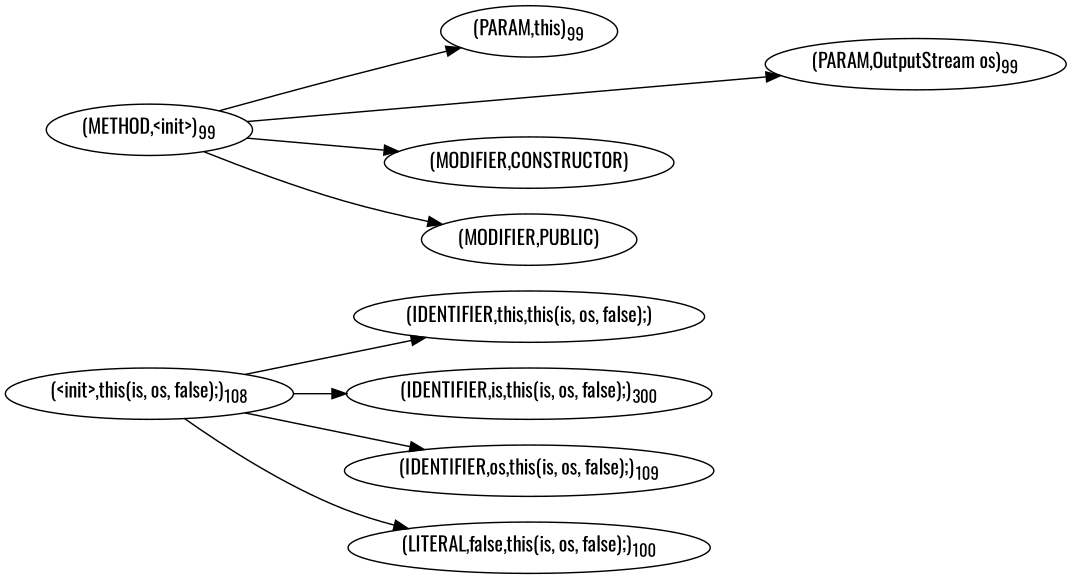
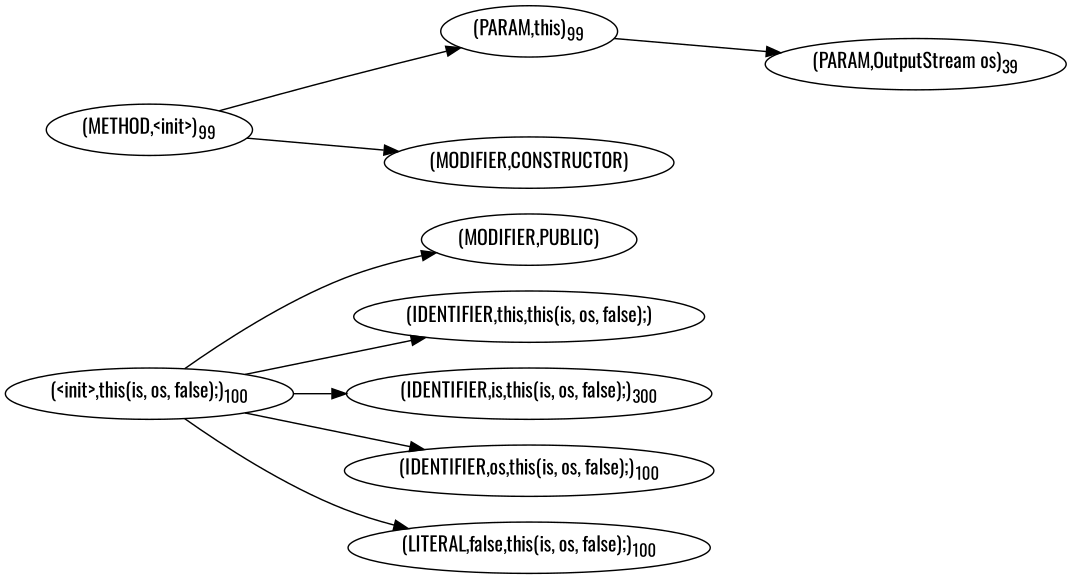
(1011, 62) -> (1011, 62)
(506, 99) -> (690, 45)
(314, 192) -> (297, 300)
(236, 392) -> (236, 392)
(648, 469) -> (648, 469)
